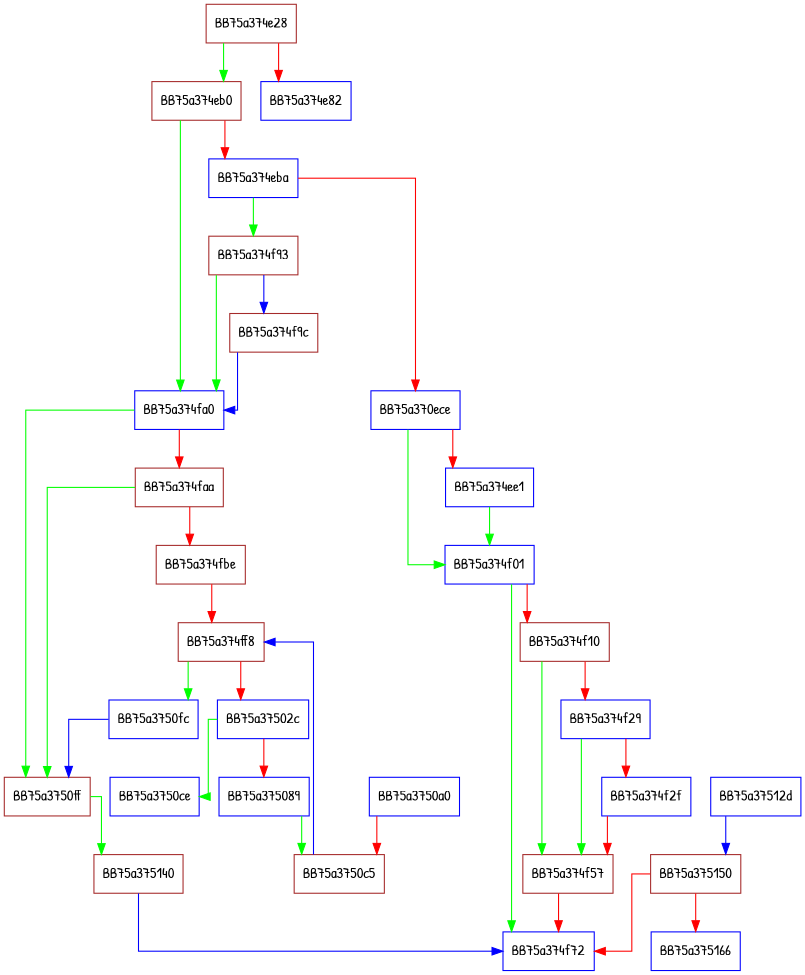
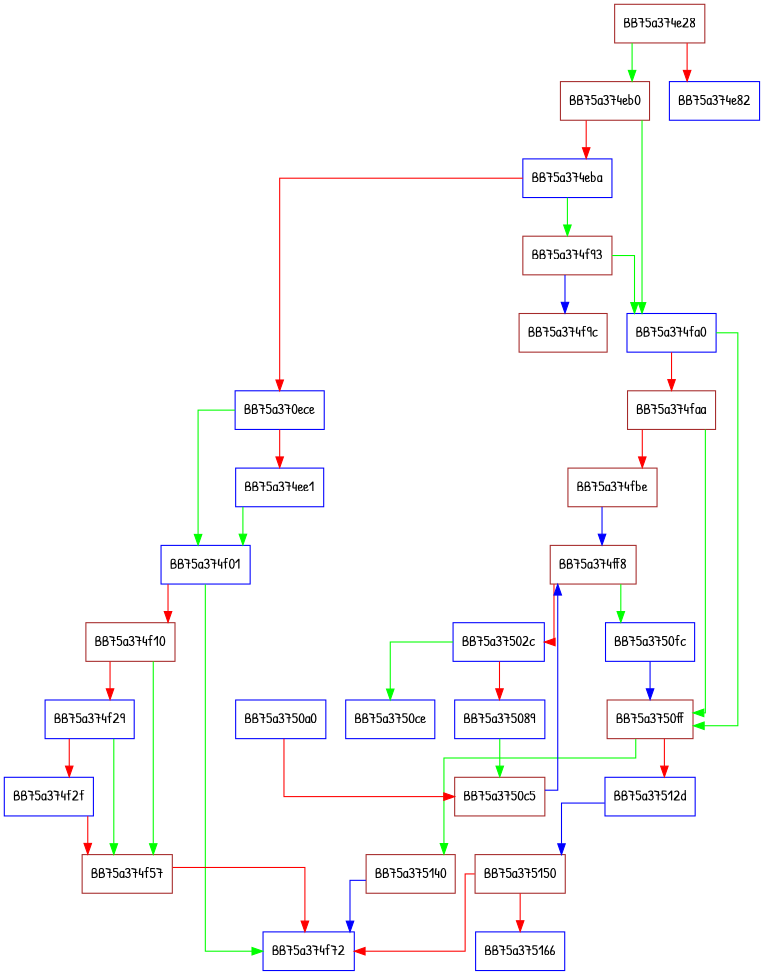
(238, 383) -> none
(212, 598) -> (602, 521)
none -> (664, 752)
